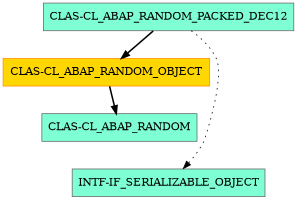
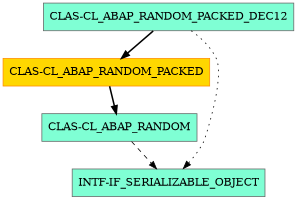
(106, 72) -> (106, 72)
none -> (141, 152)
